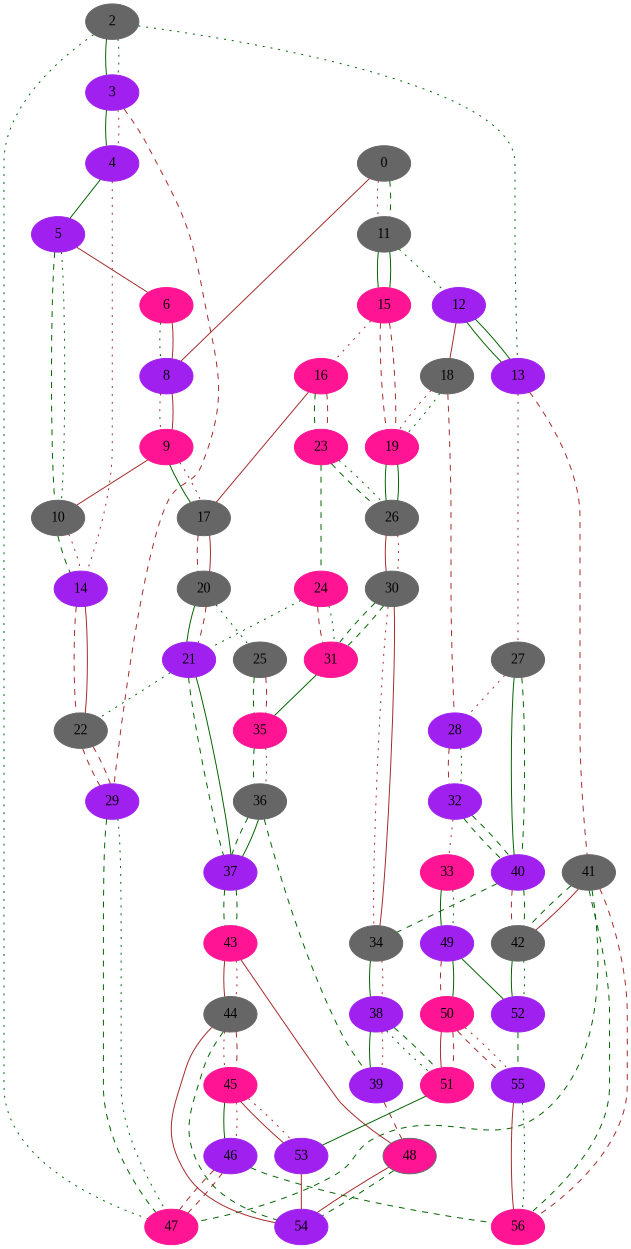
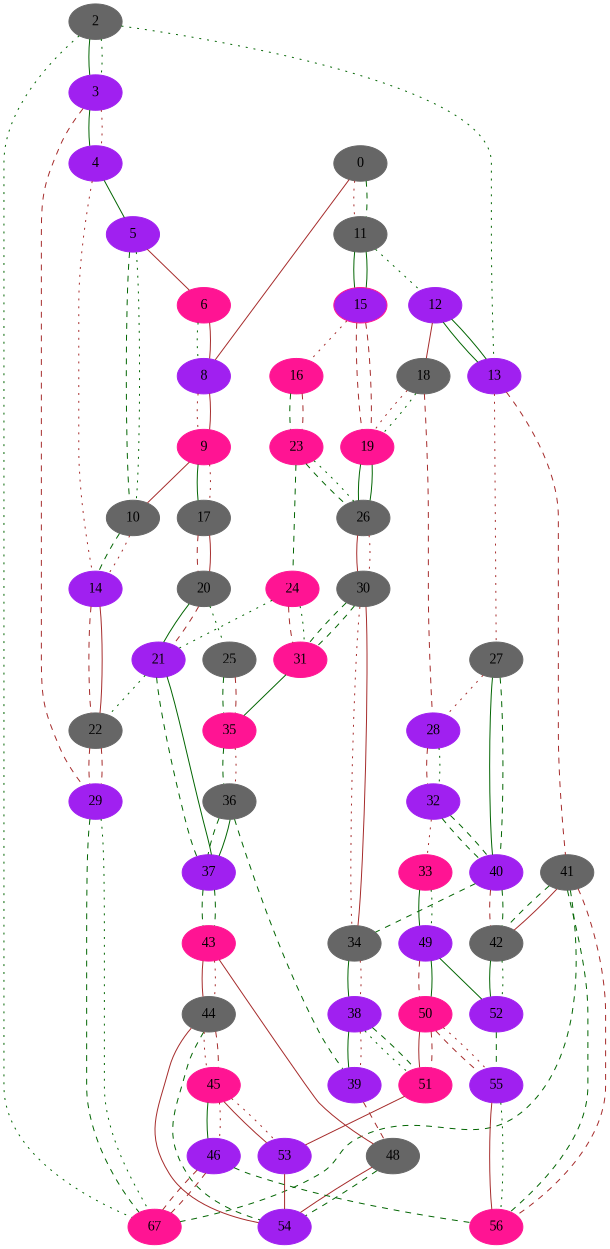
(384, 305) -> (360, 305)
(262, 447) -> none
(374, 1121) -> (355, 1121)
(410, 1156) -> (393, 1156)
(171, 1227) -> (155, 1227)
